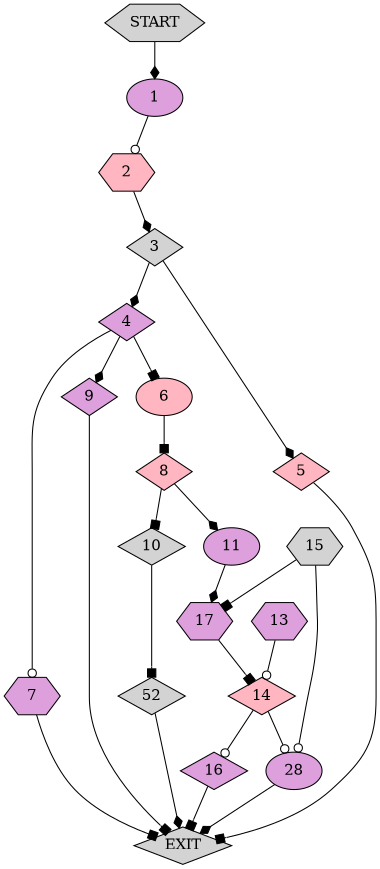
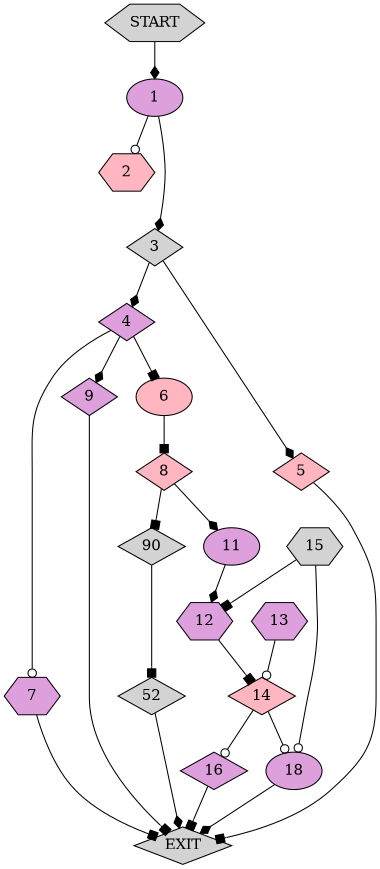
(139, 206) -> (165, 167)
(152, 546) -> (152, 546)
(205, 621) -> (205, 621)
(294, 771) -> (294, 771)
